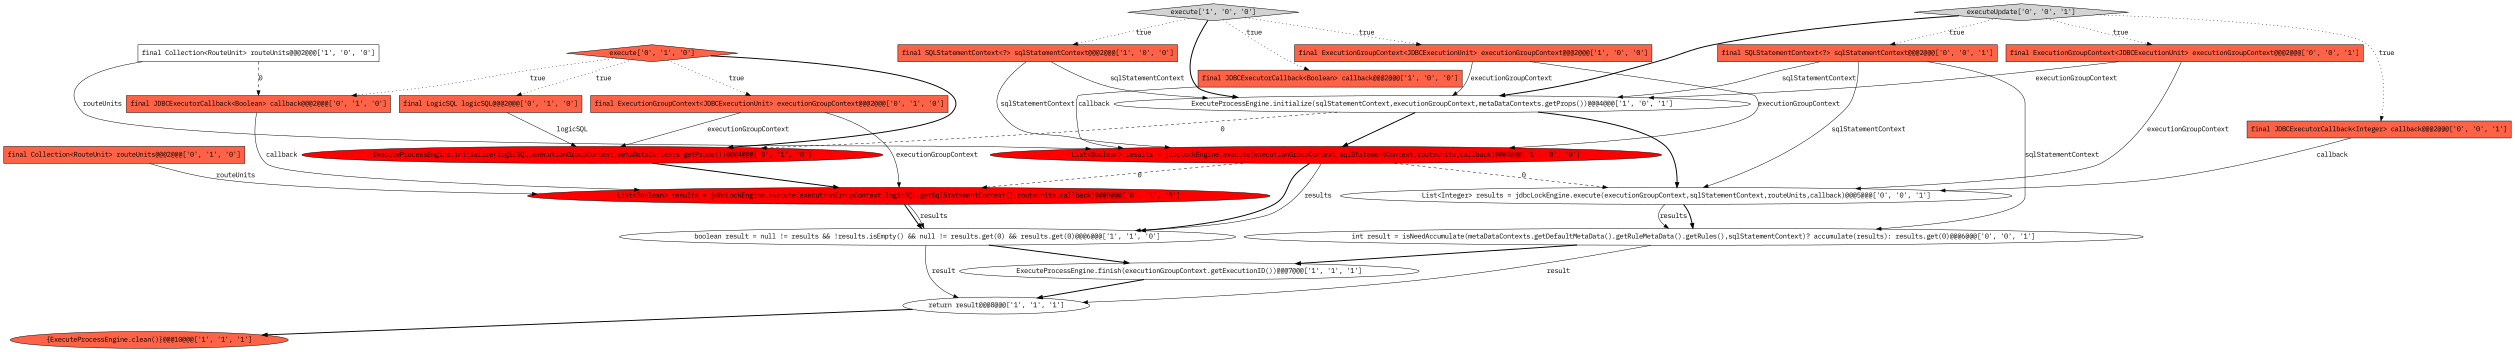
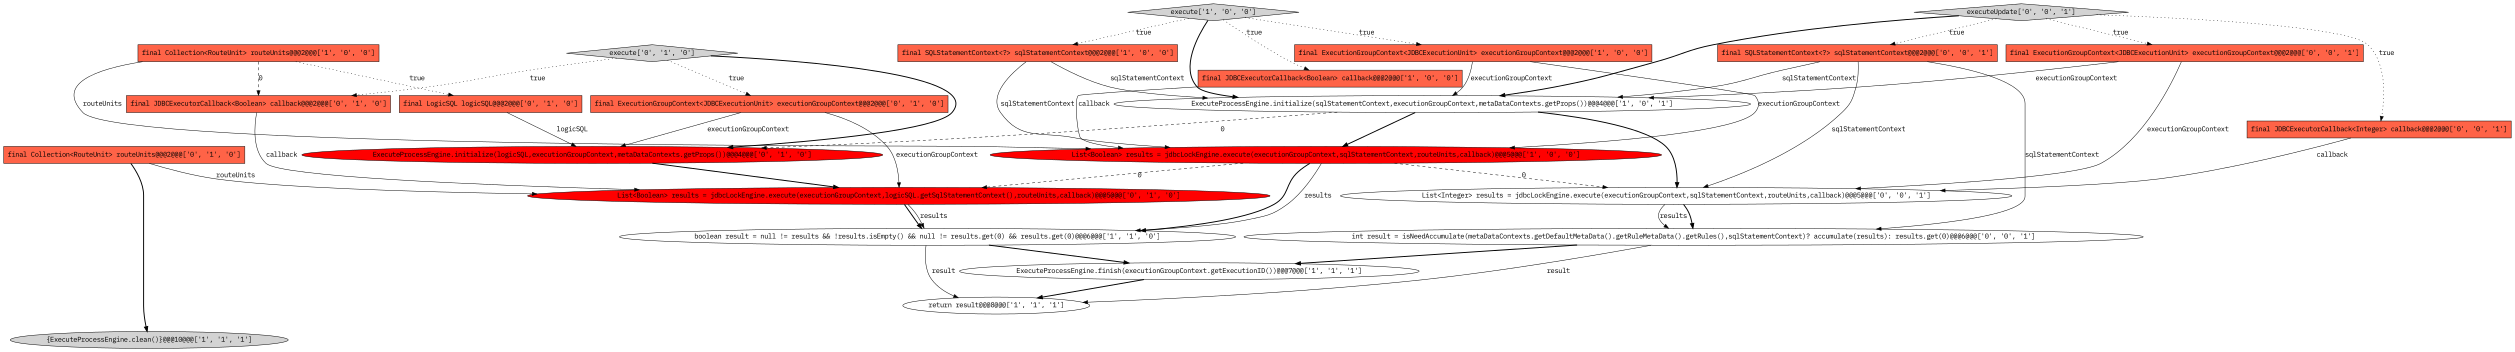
(258, 53) -> (258, 53)
(652, 53) -> (652, 53)
(577, 77) -> (372, 78)
(590, 322) -> (144, 244)
(149, 340) -> (149, 340)
